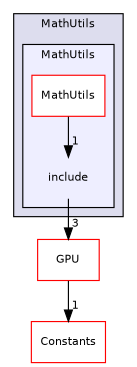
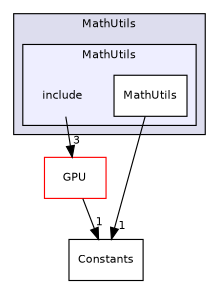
(68, 96) -> (151, 96)
(68, 131) -> (130, 172)
(68, 342) -> (106, 260)
